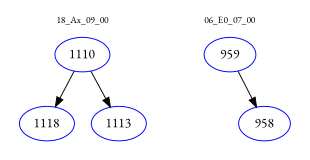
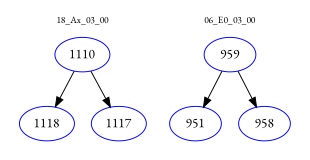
(83, 21) -> (83, 21)
(230, 21) -> (230, 21)
(119, 124) -> (119, 124)
none -> (196, 124)
